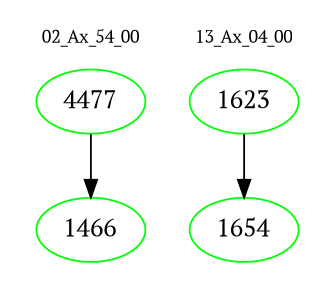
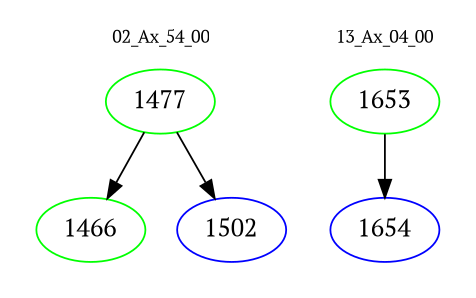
(91, 102) -> (160, 102)
(244, 102) -> (385, 102)
none -> (232, 230)
(244, 230) -> (385, 230)
